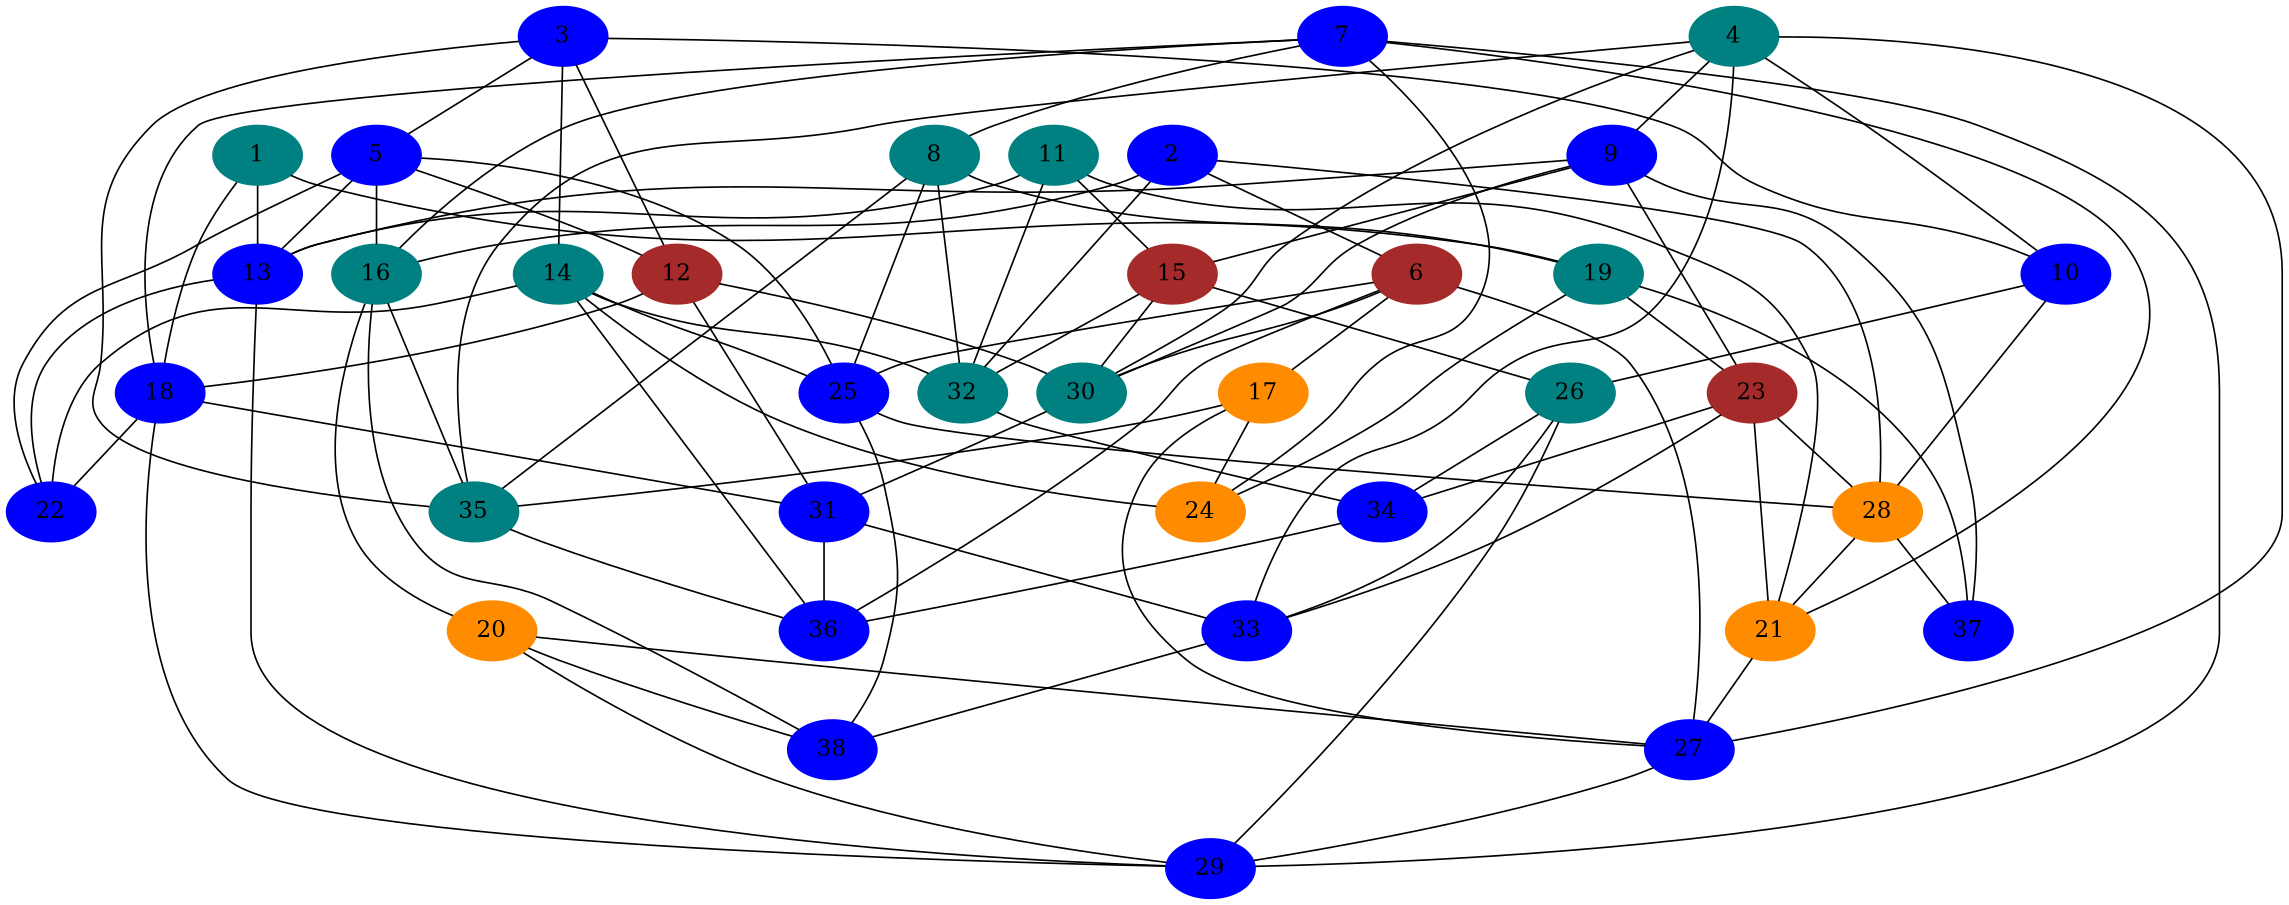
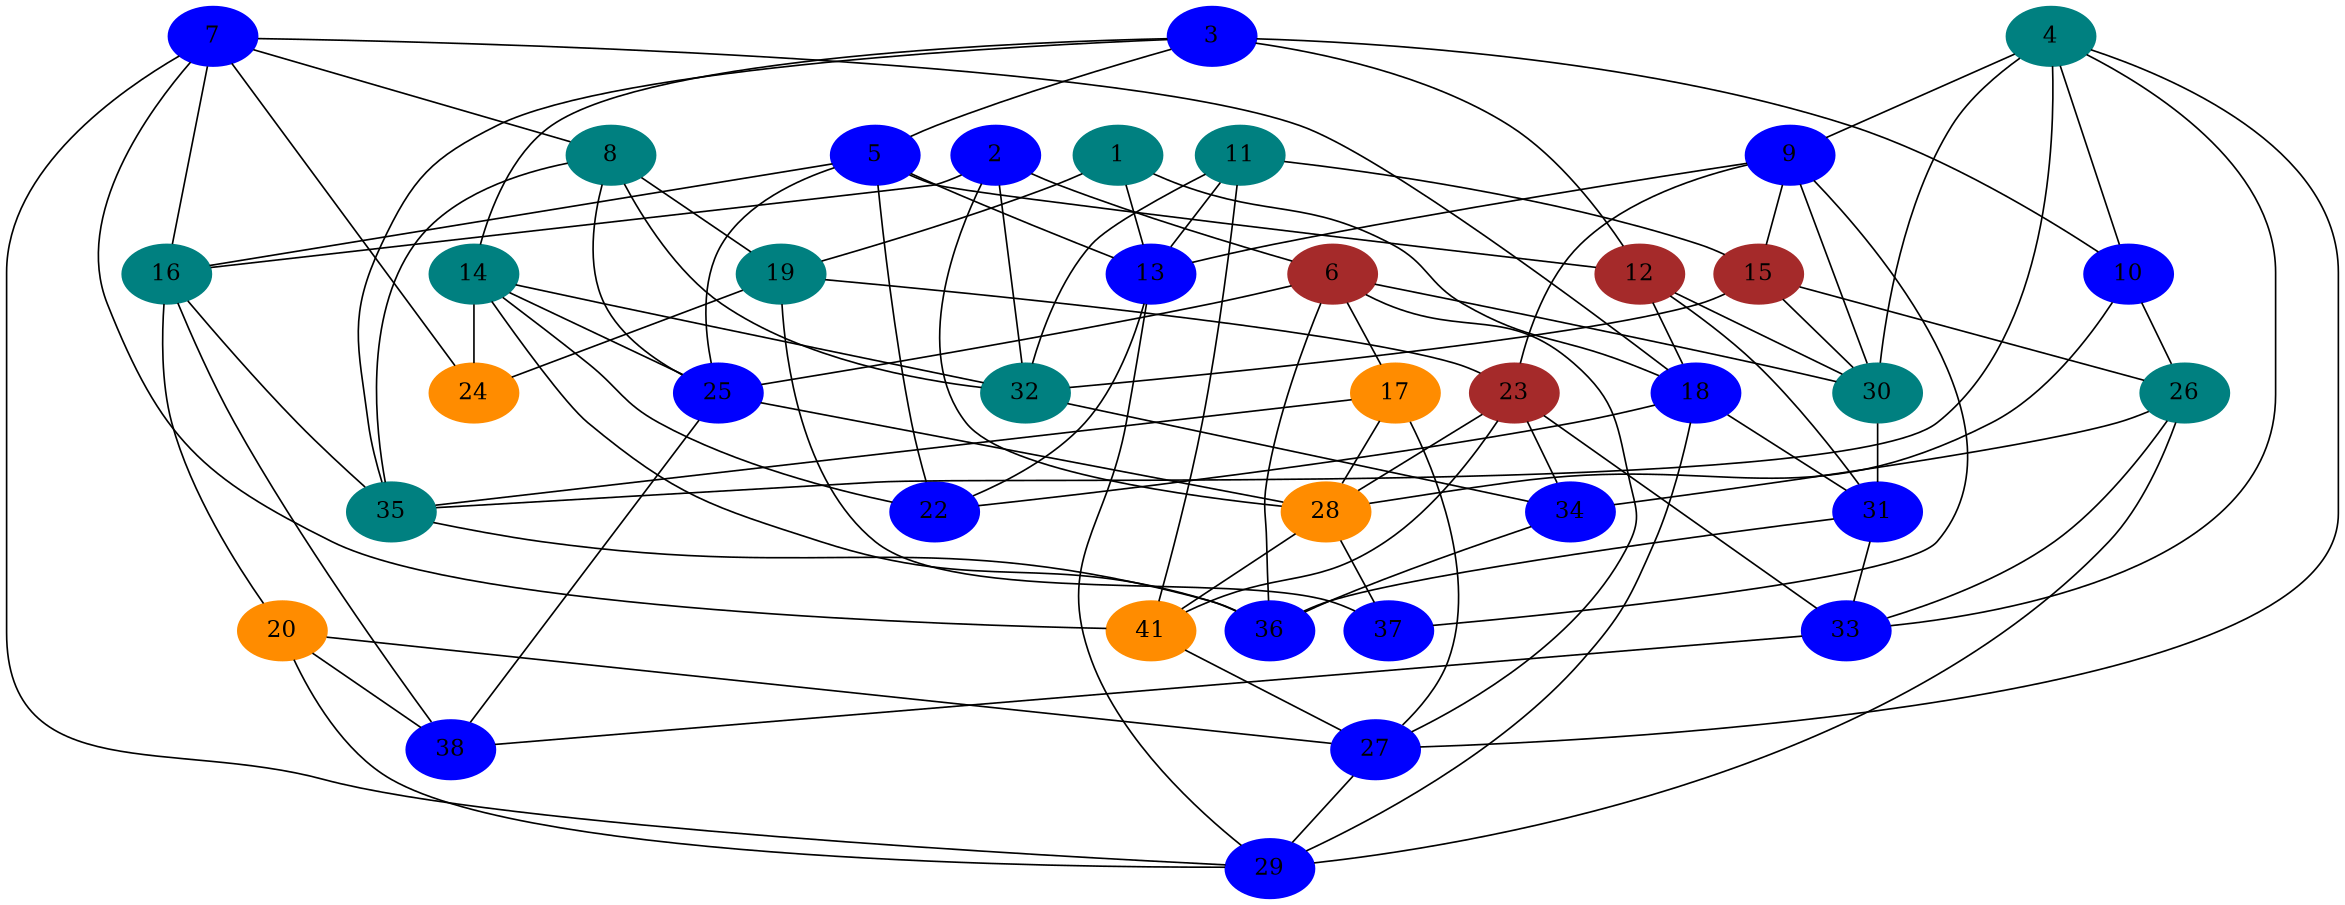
(1234, 449) -> (1365, 446)
(1770, 631) -> (1151, 631)
